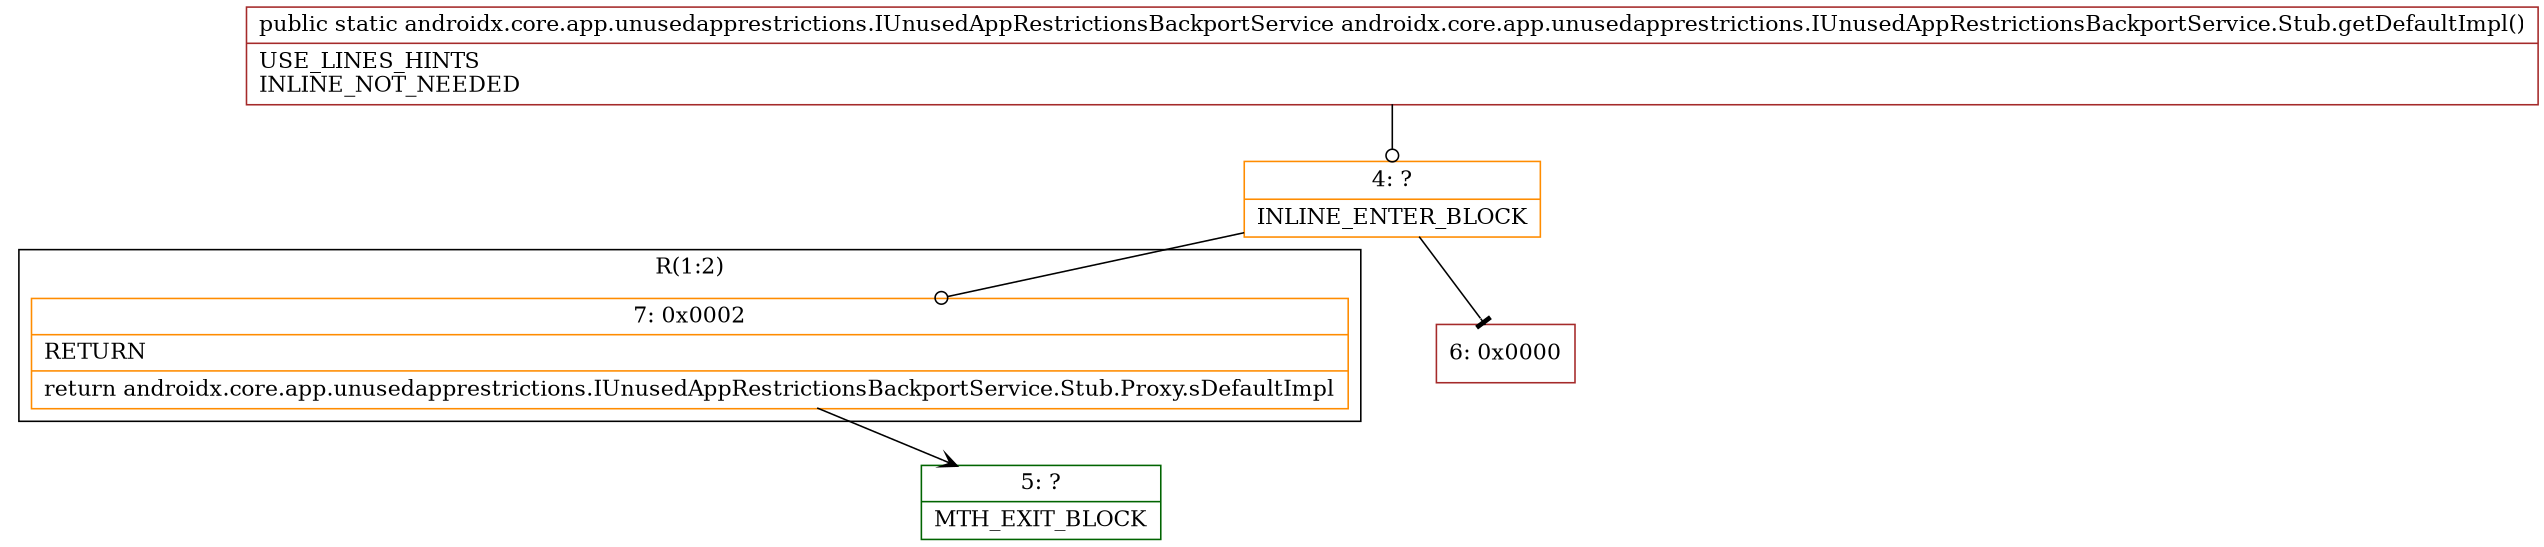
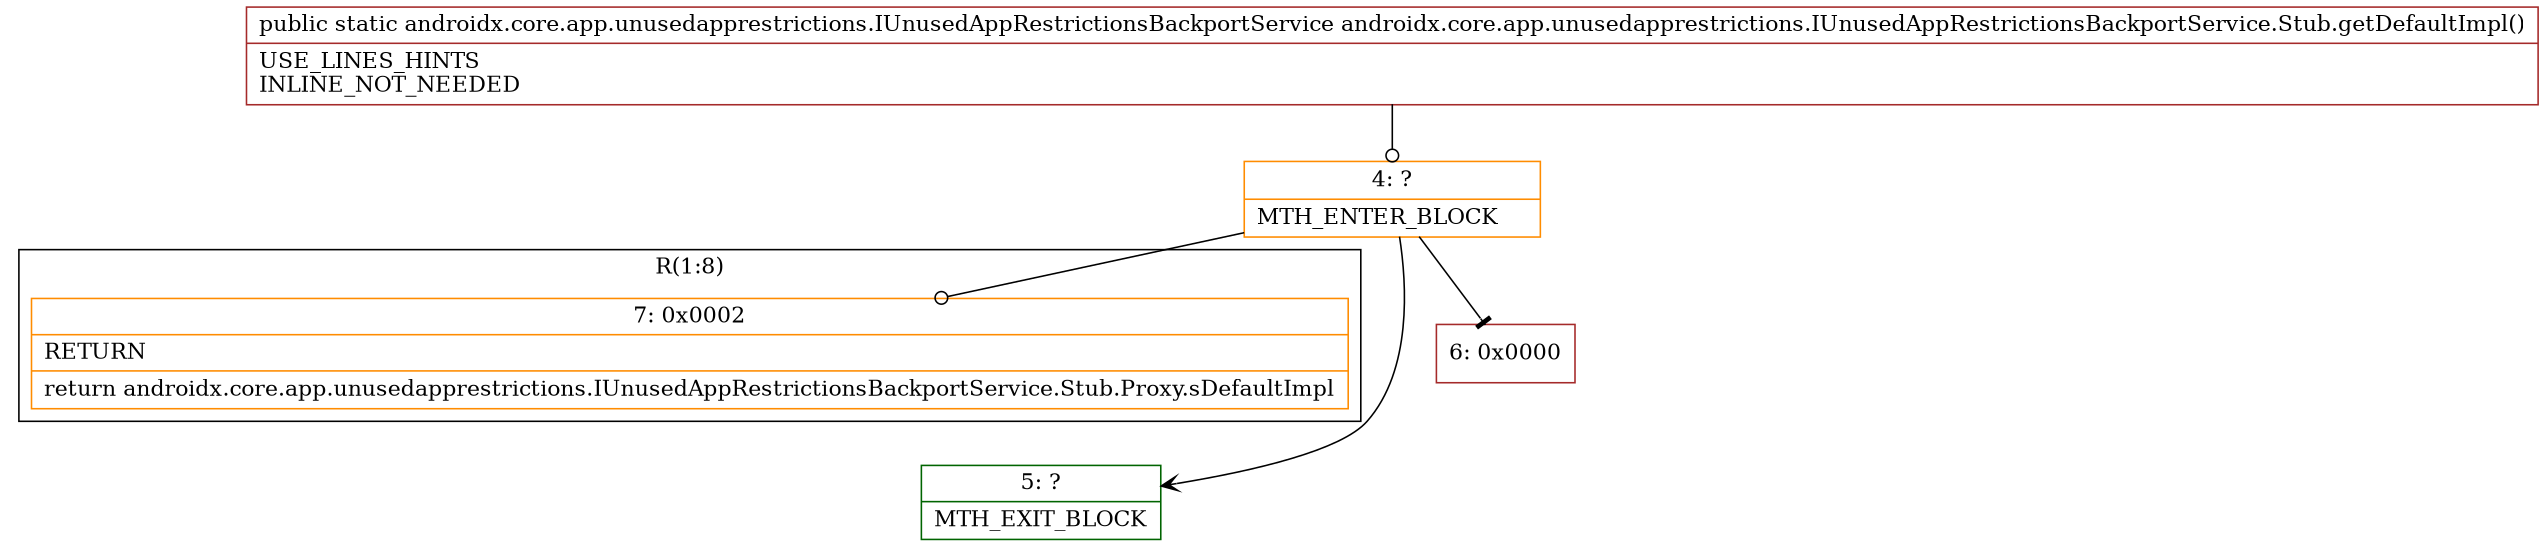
(1392, 217) -> (1378, 217)
(690, 268) -> (690, 268)
(880, 434) -> (1376, 409)
